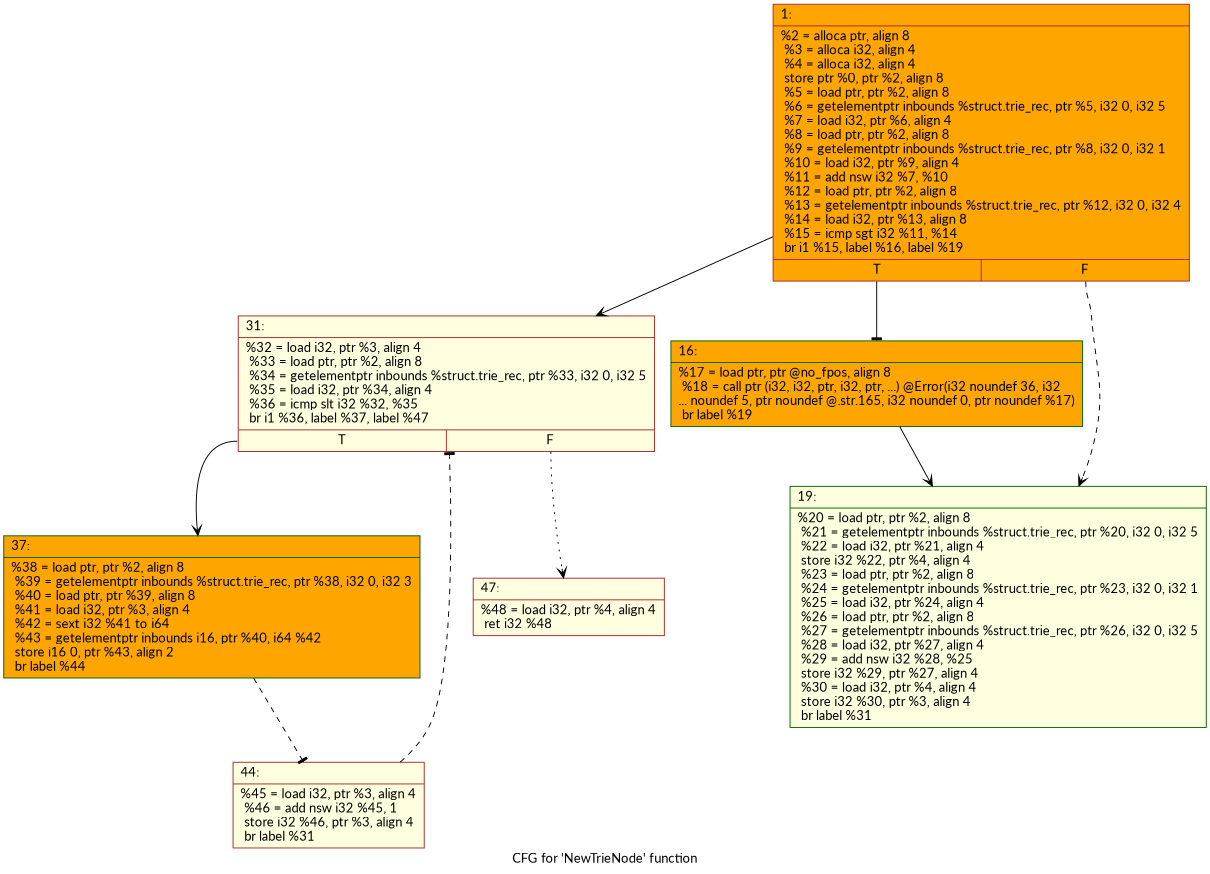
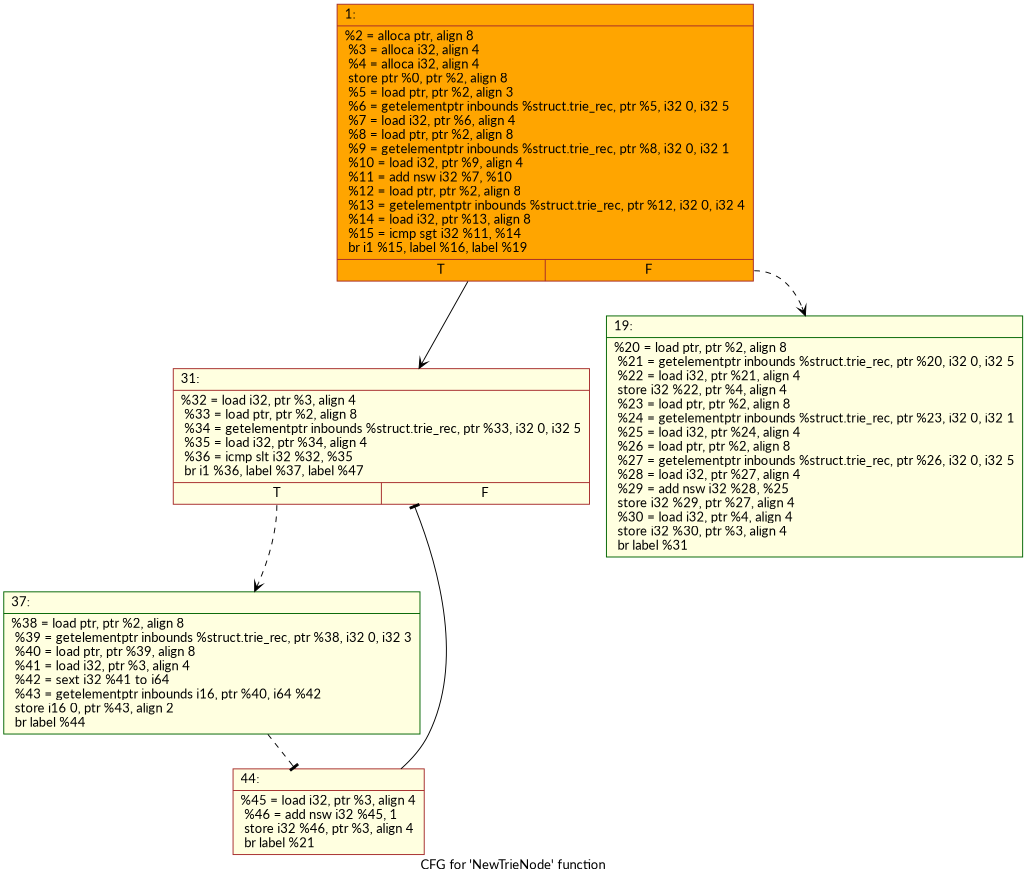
(865, 93) -> (429, 93)
(877, 384) -> none
(200, 473) -> (272, 545)
(212, 607) -> (212, 663)
(569, 607) -> none
(448, 616) -> (446, 643)
(278, 837) -> (278, 843)
